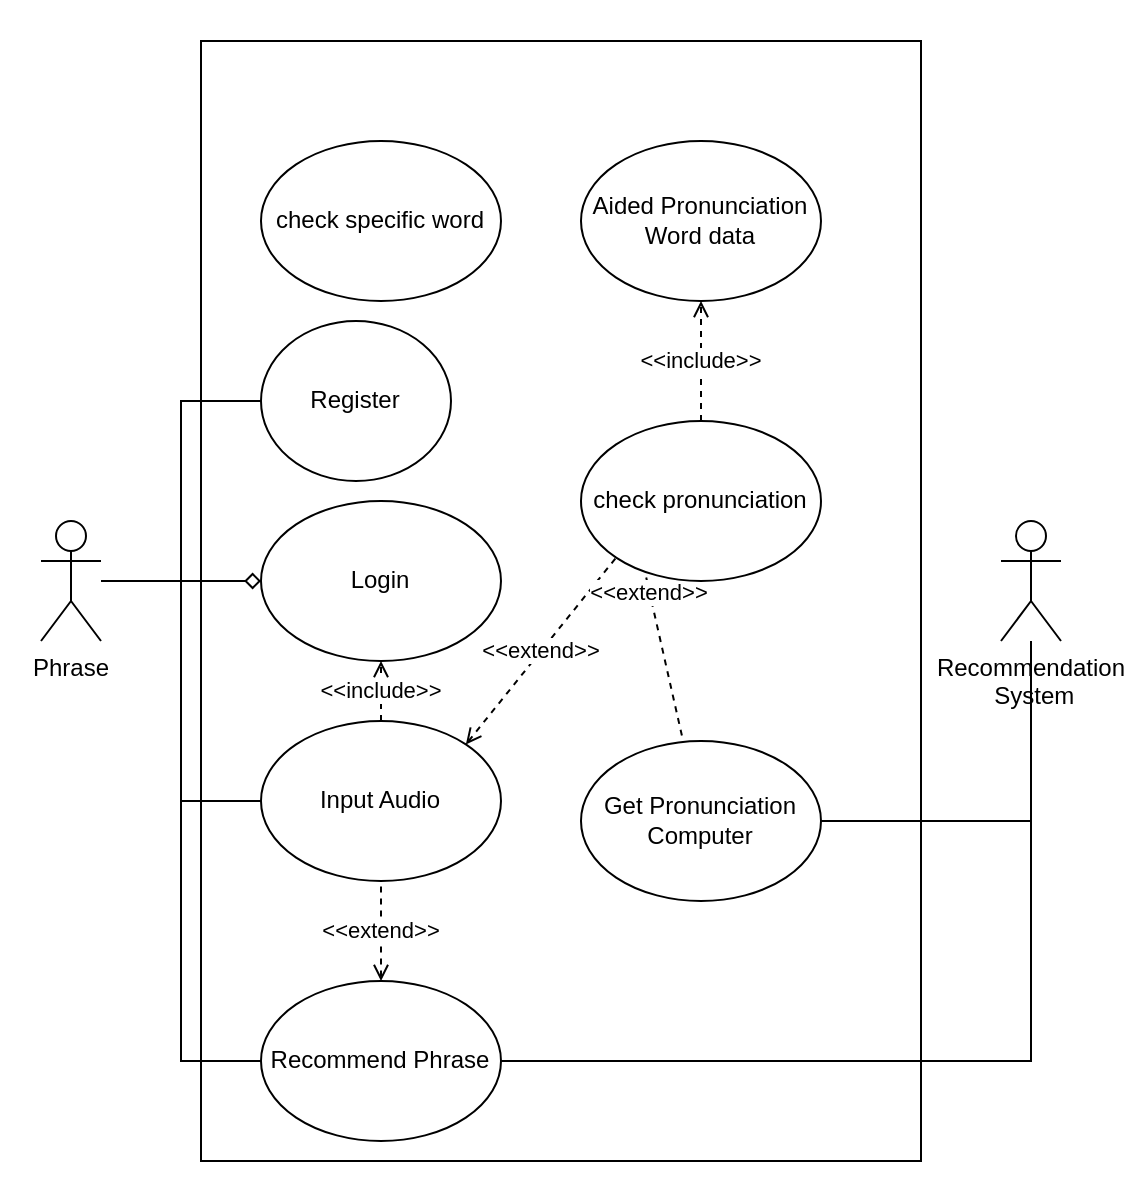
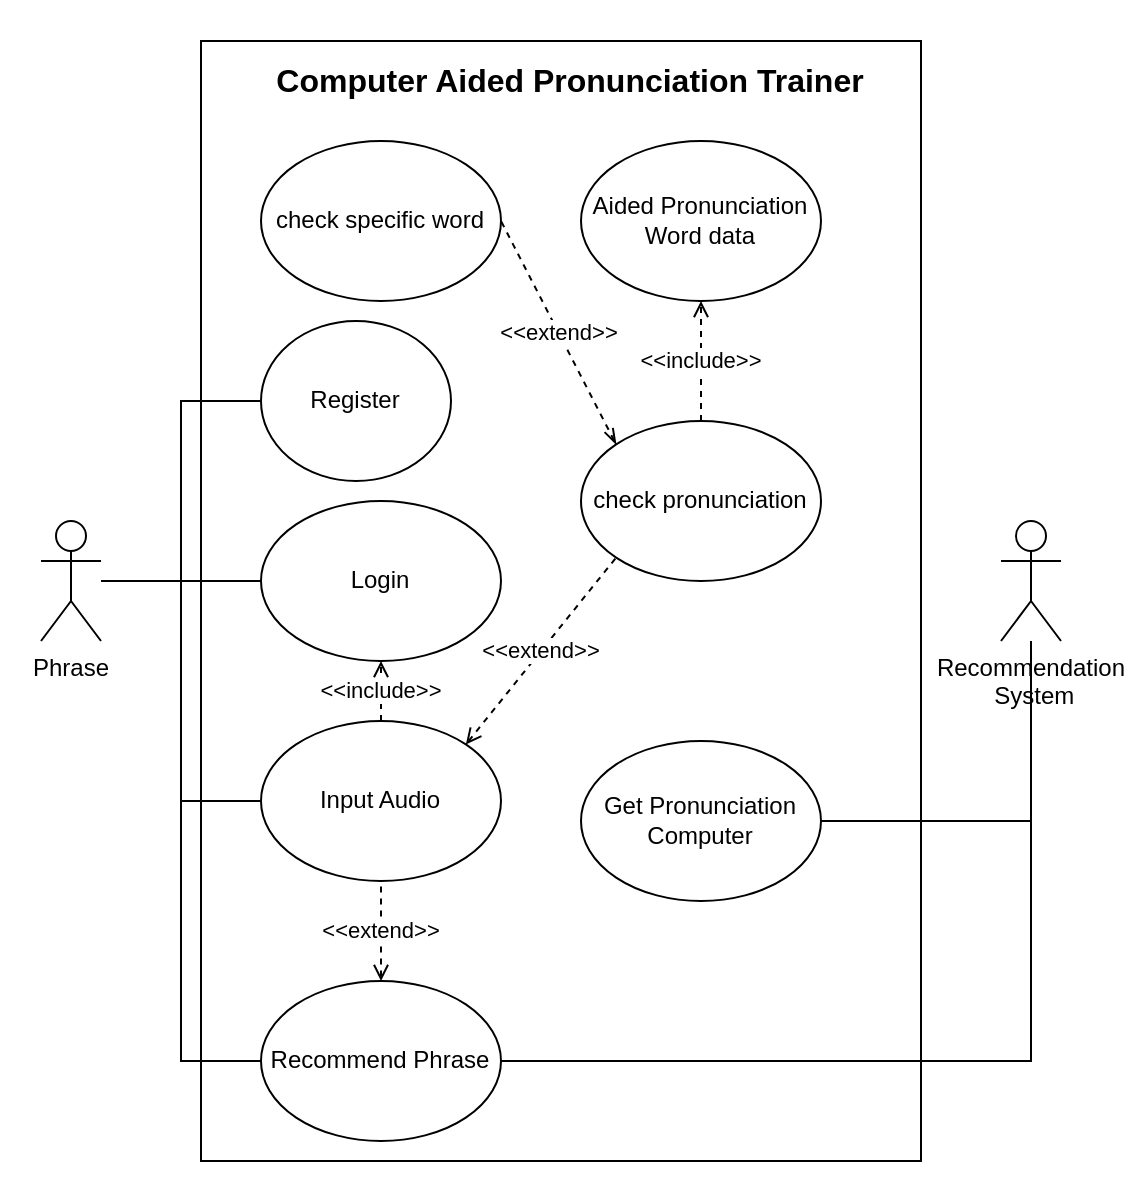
none -> (571, 81)
(245, 581) -> (252, 581)
(664, 655) -> (558, 331)
